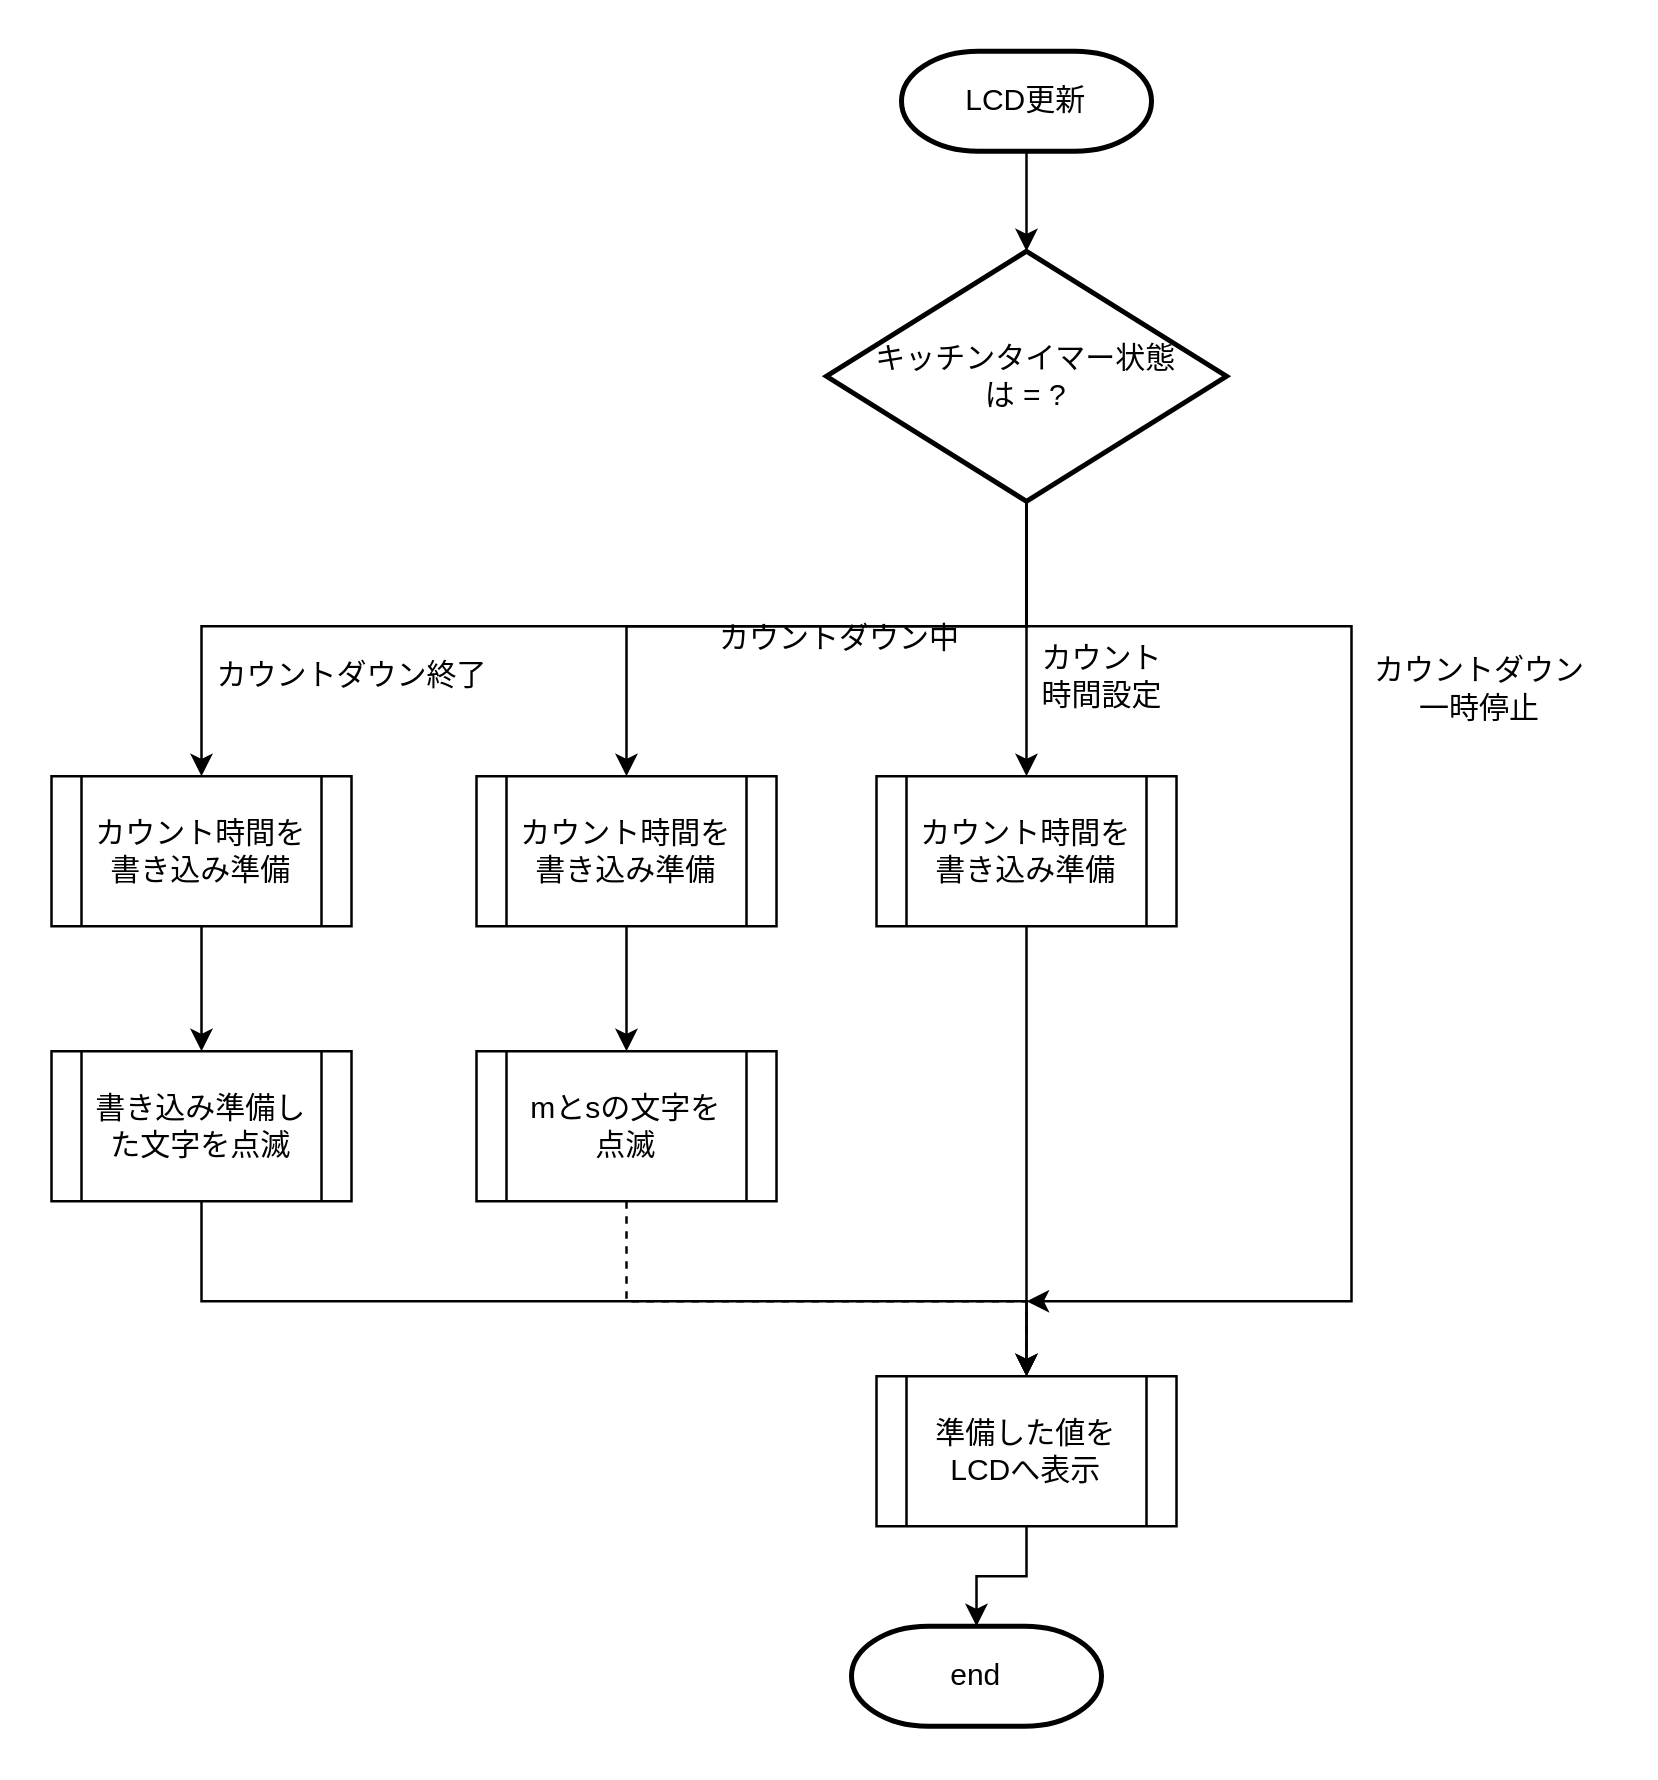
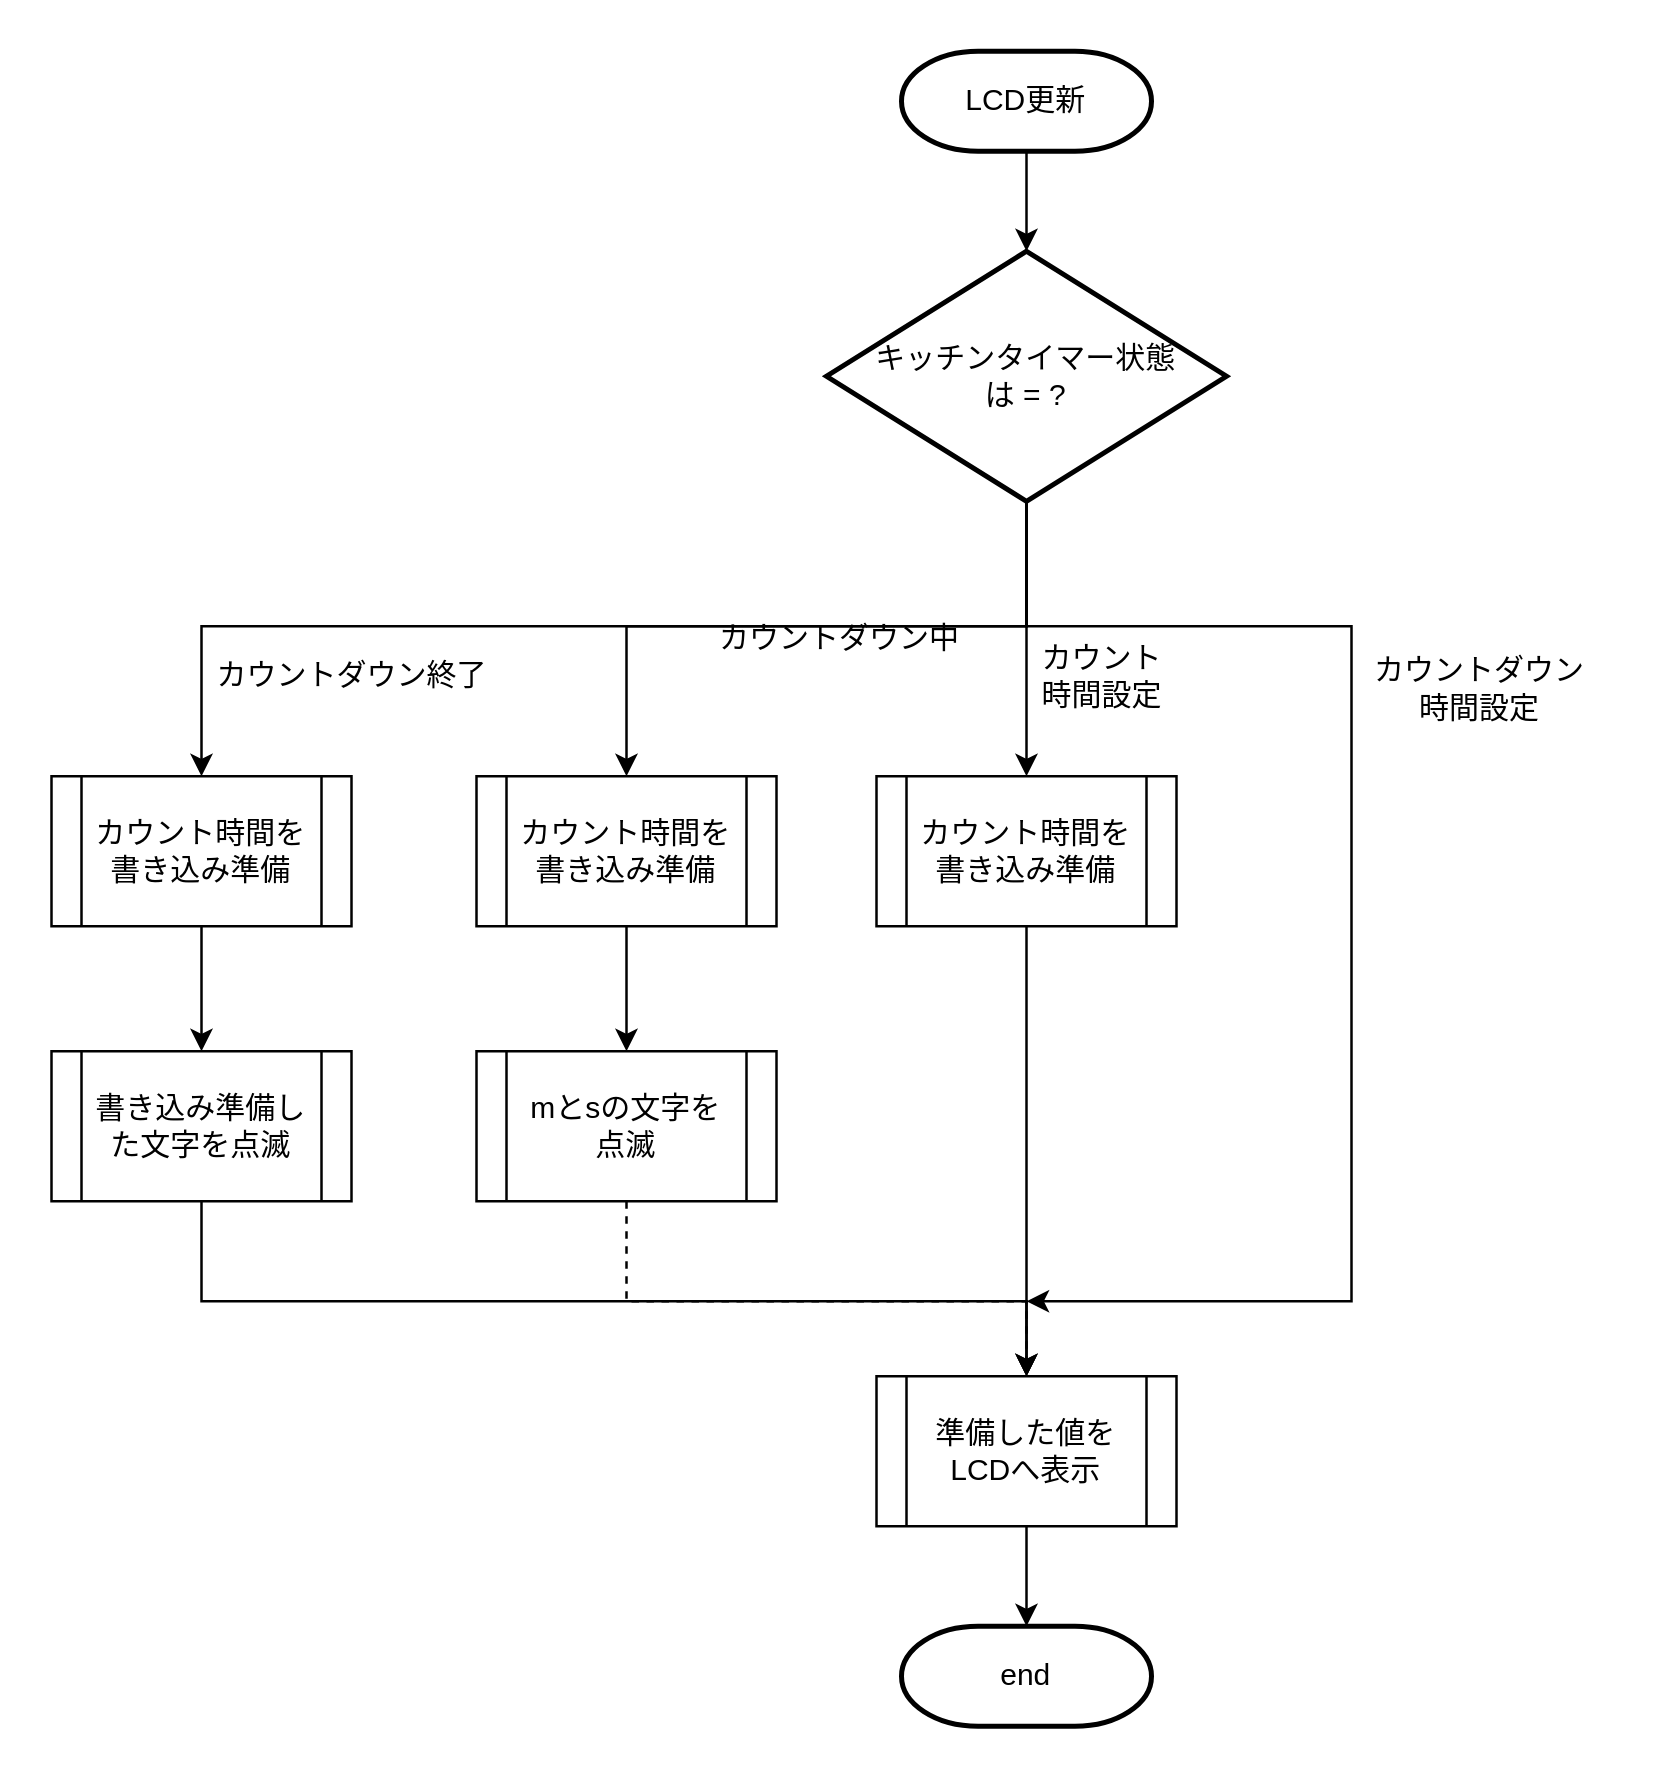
(1480, 689) -> (1480, 689)
(976, 1676) -> (1026, 1676)
